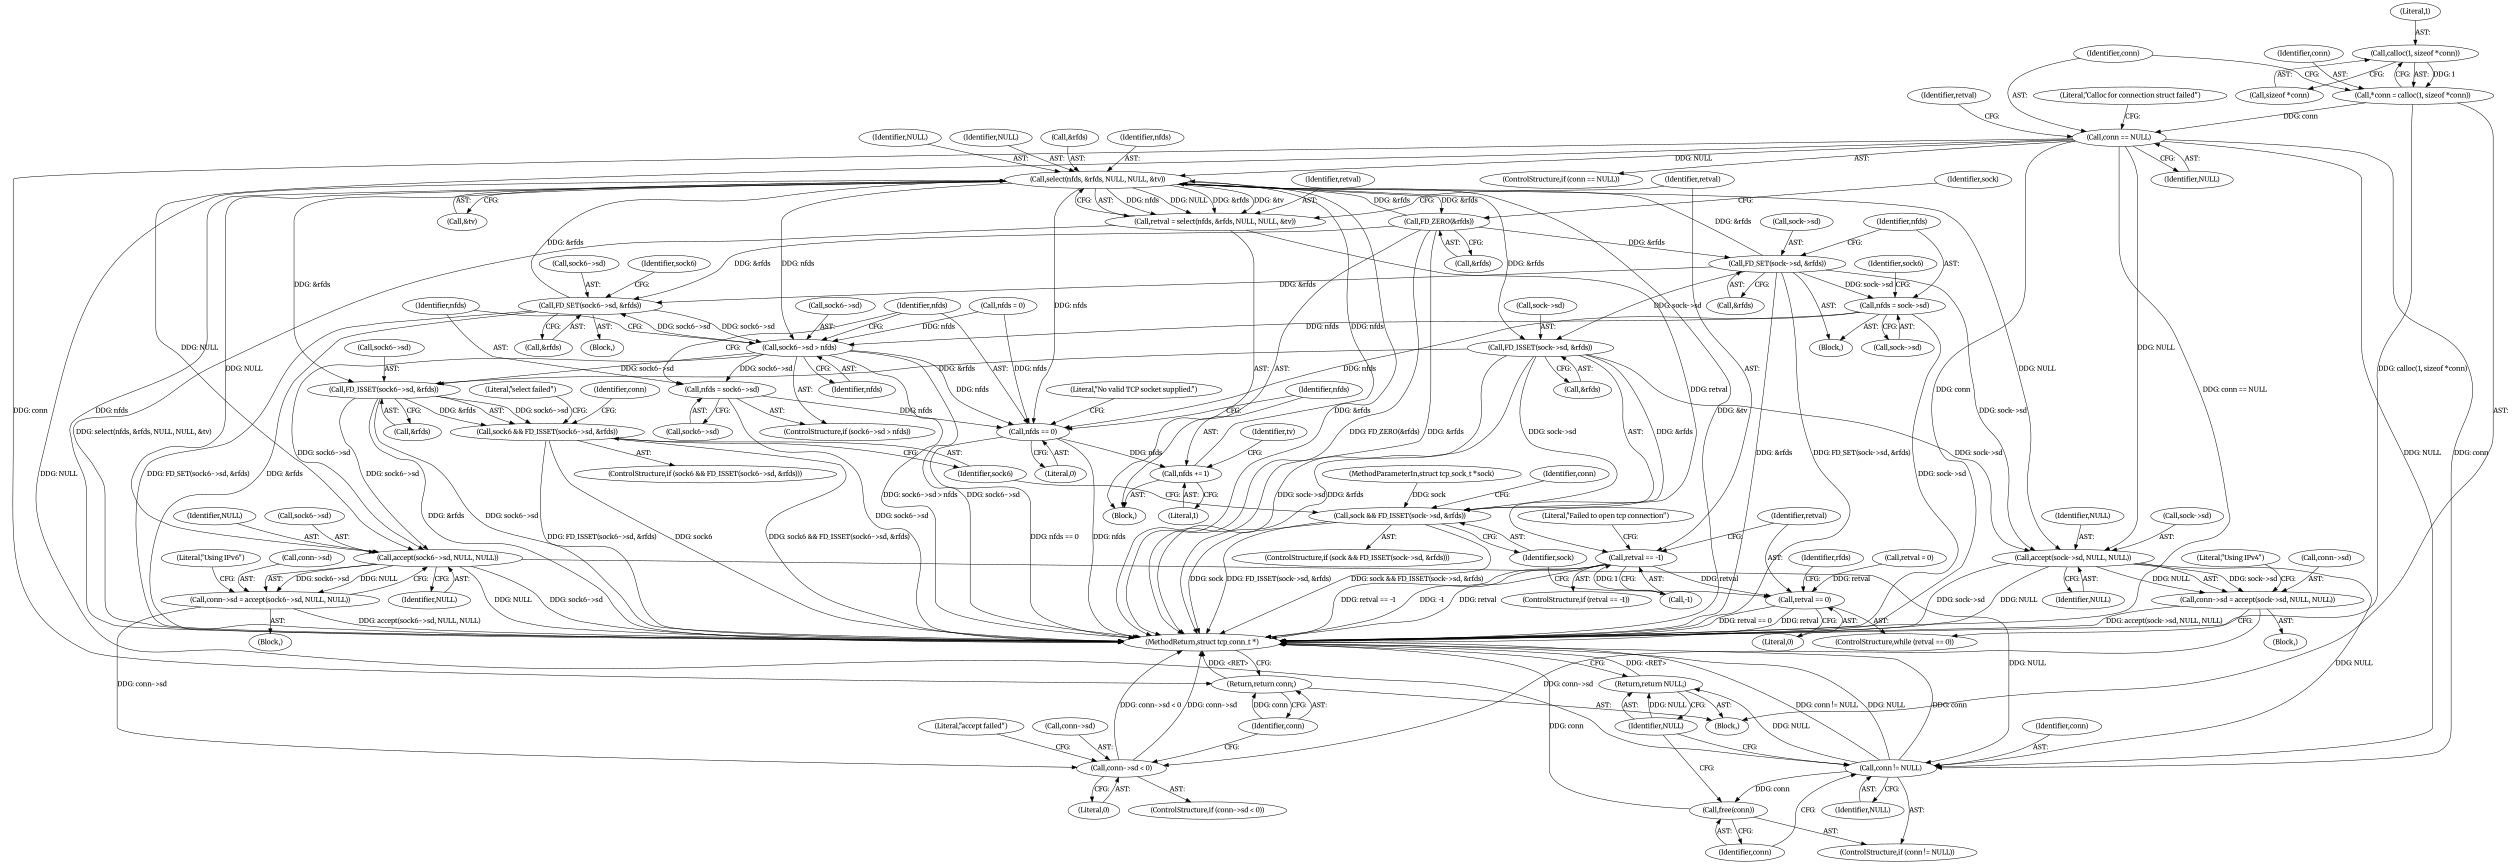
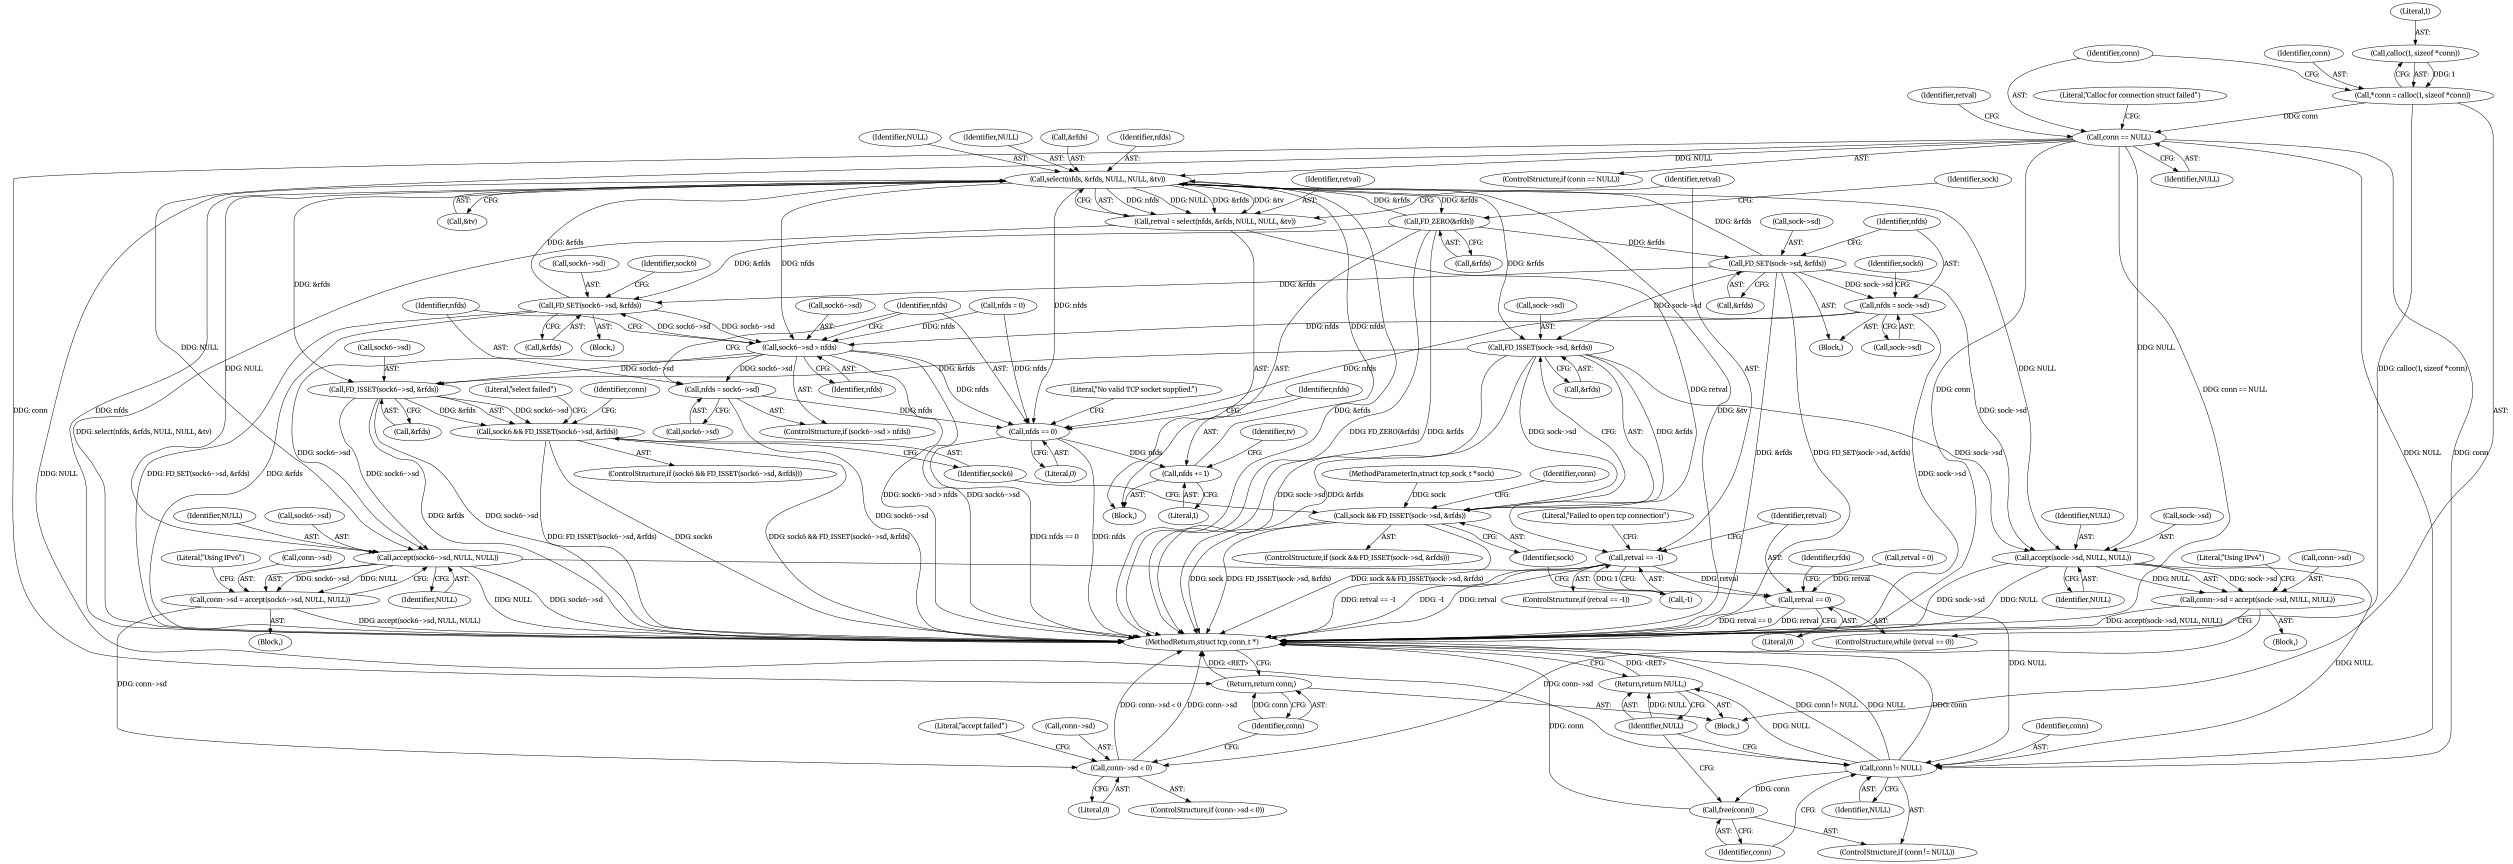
(2280, 96) -> none
none -> (1620, 485)
